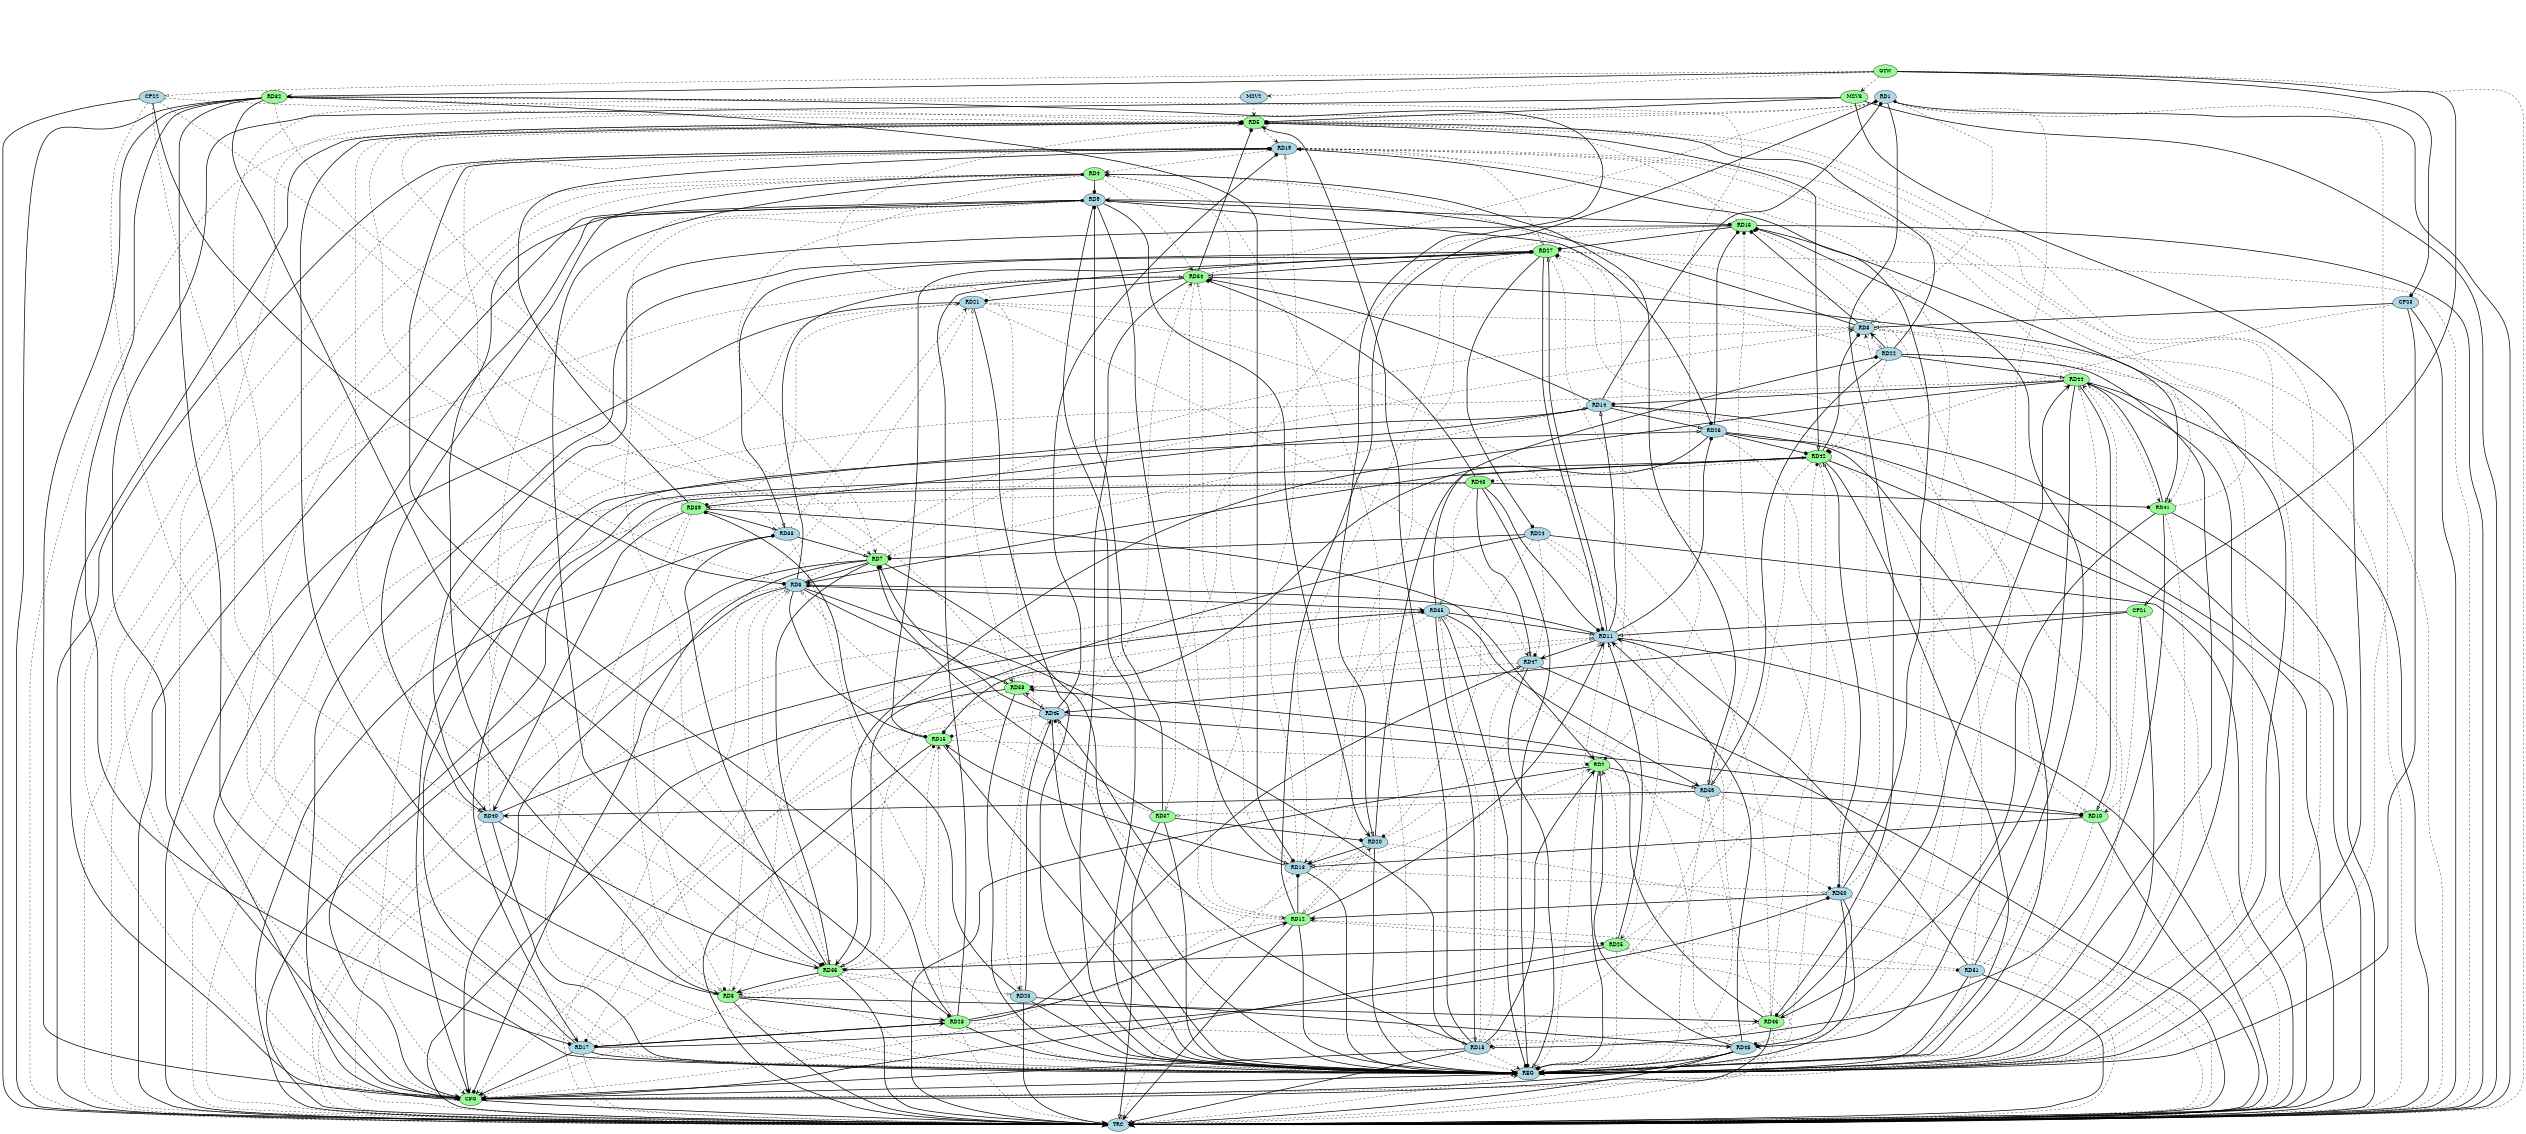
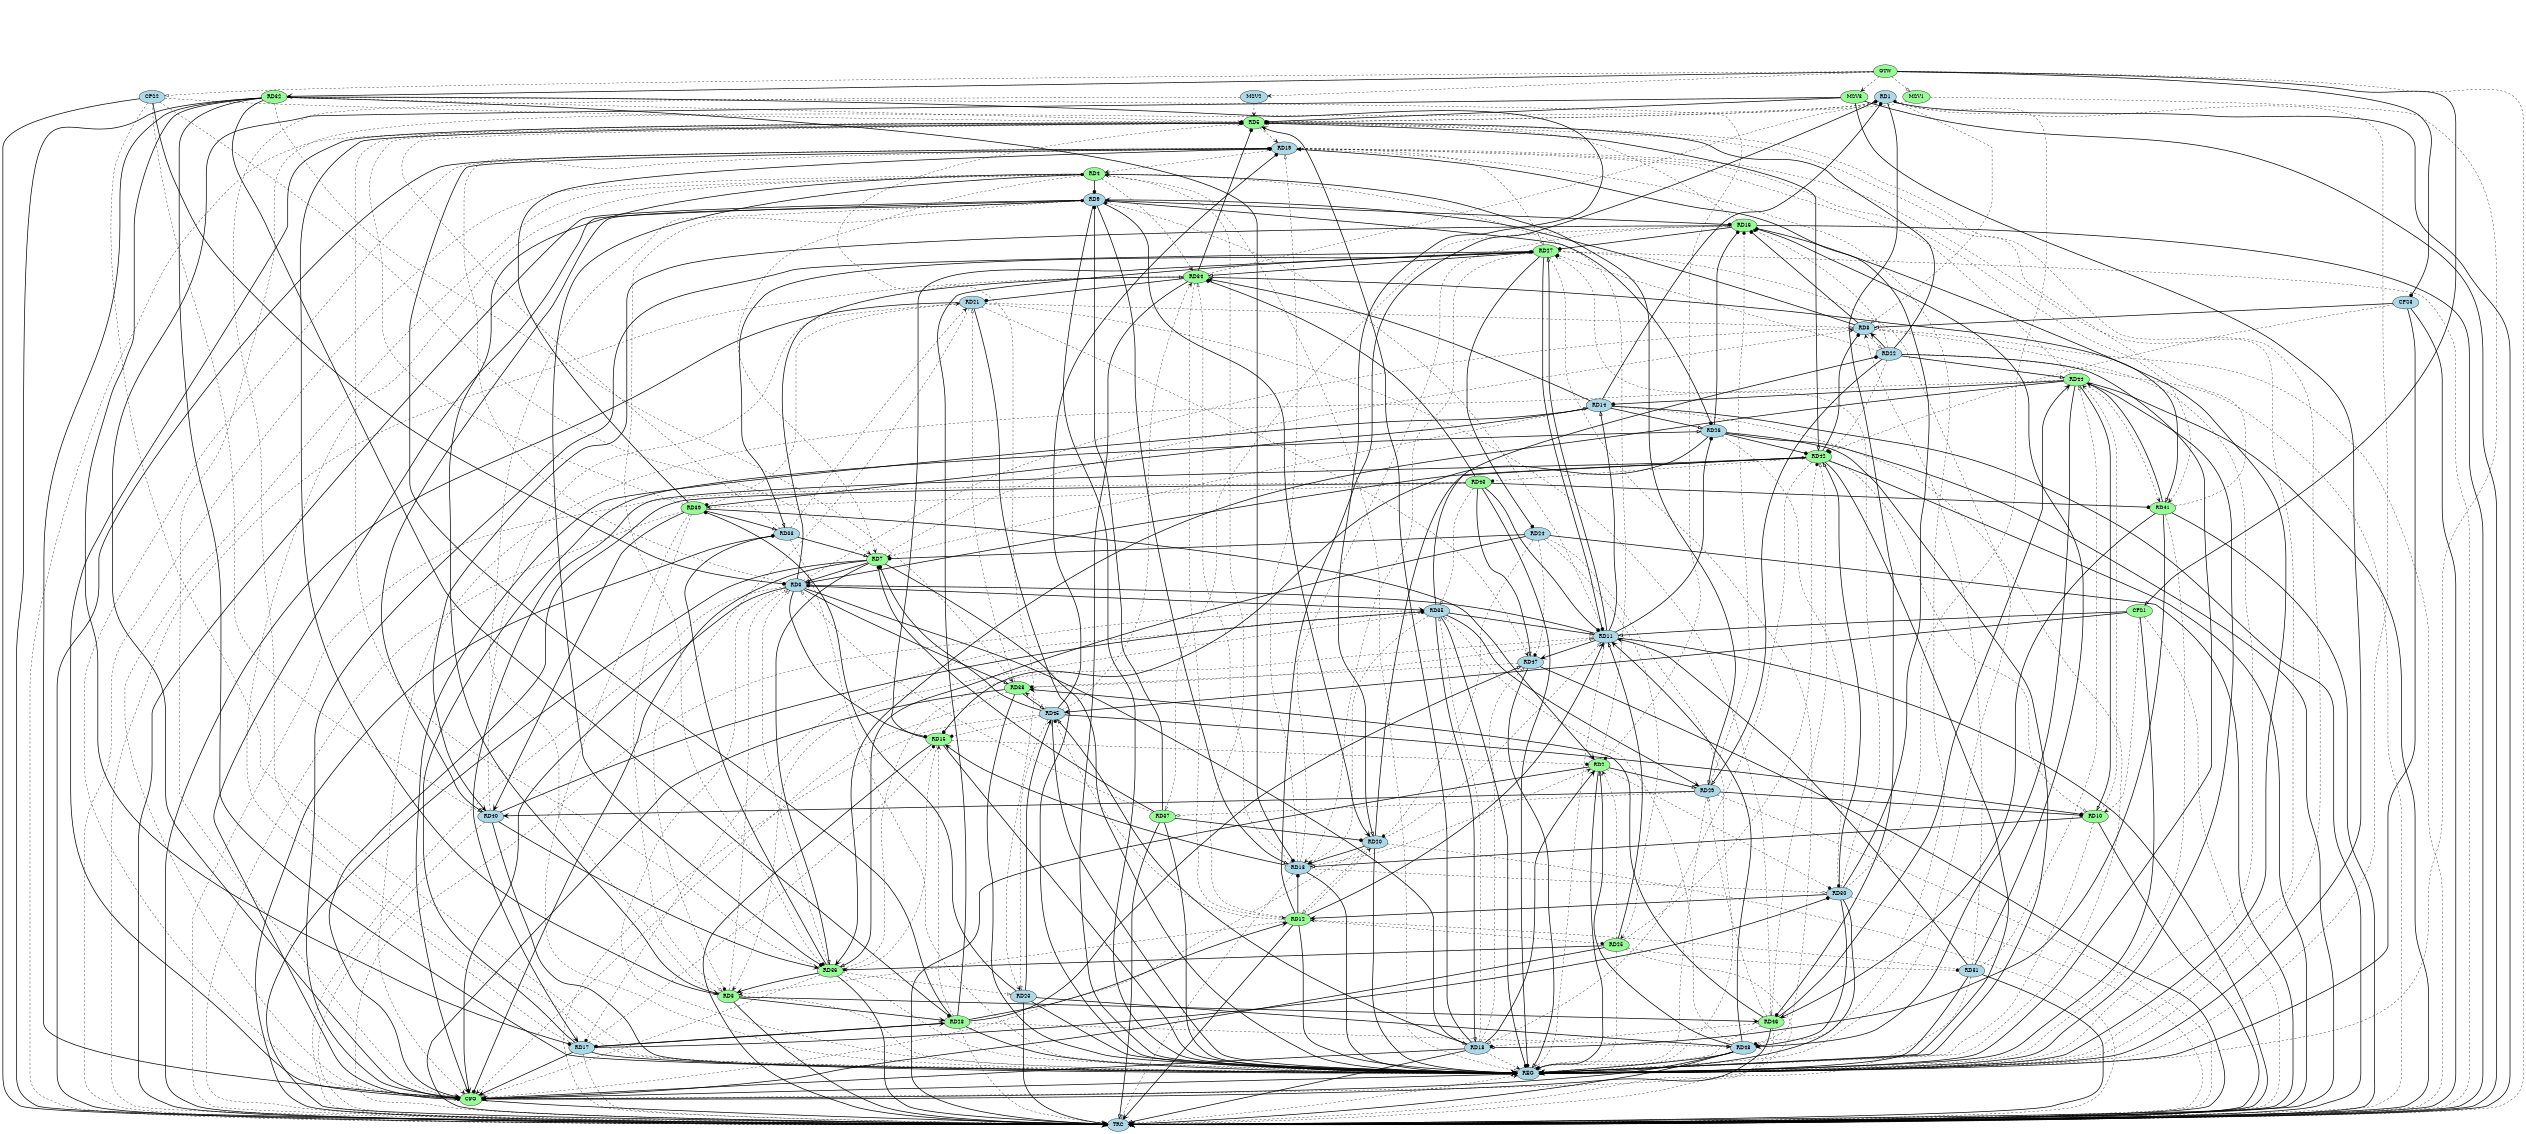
none -> (1916, 97)
none -> (1410, 353)
(1707, 791) -> (1707, 791)
